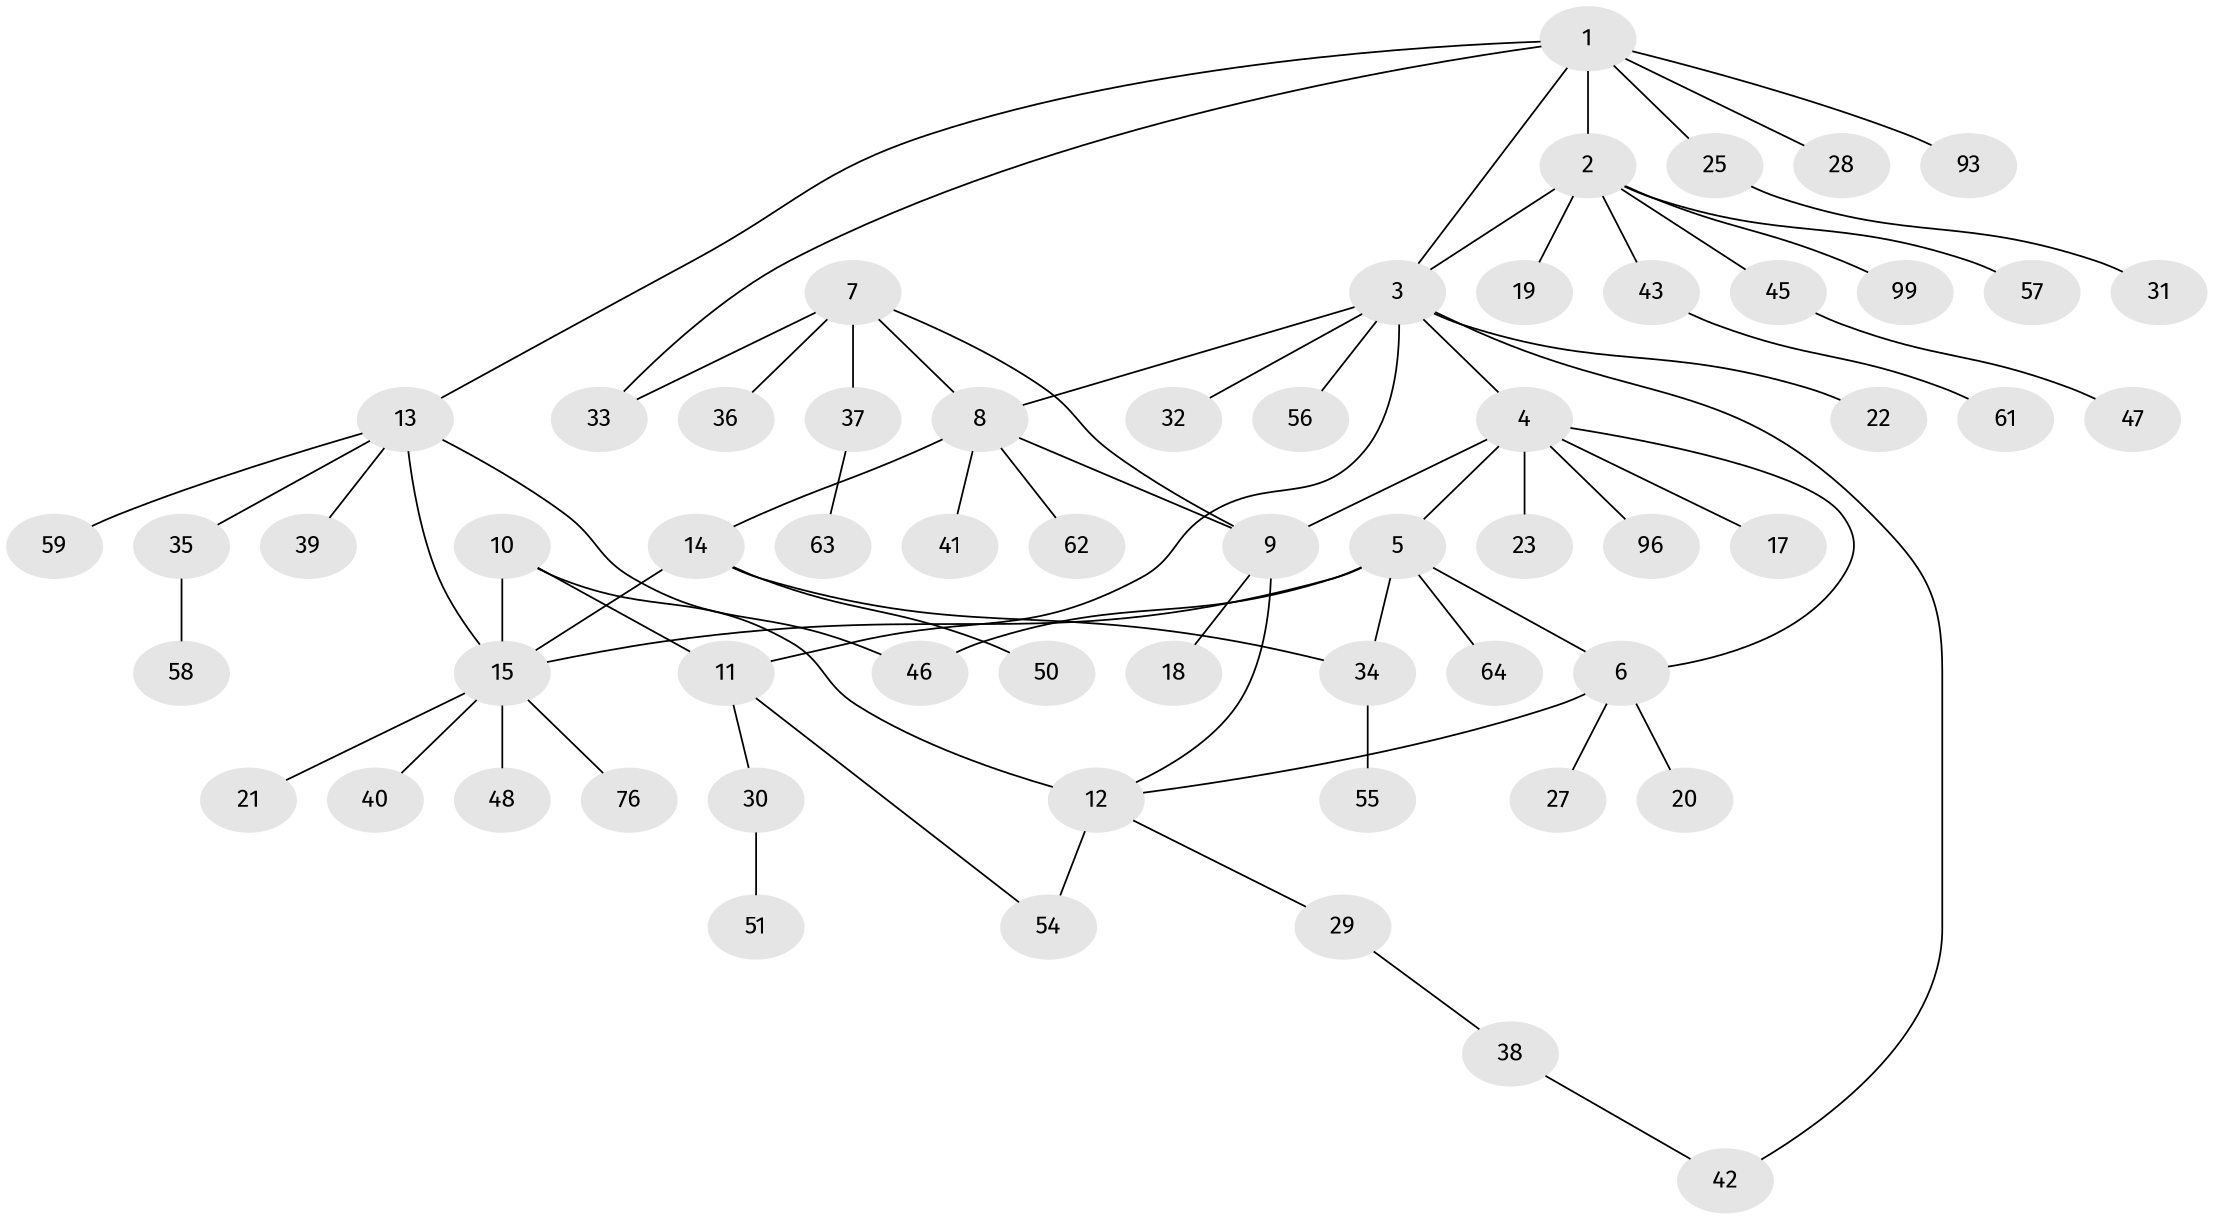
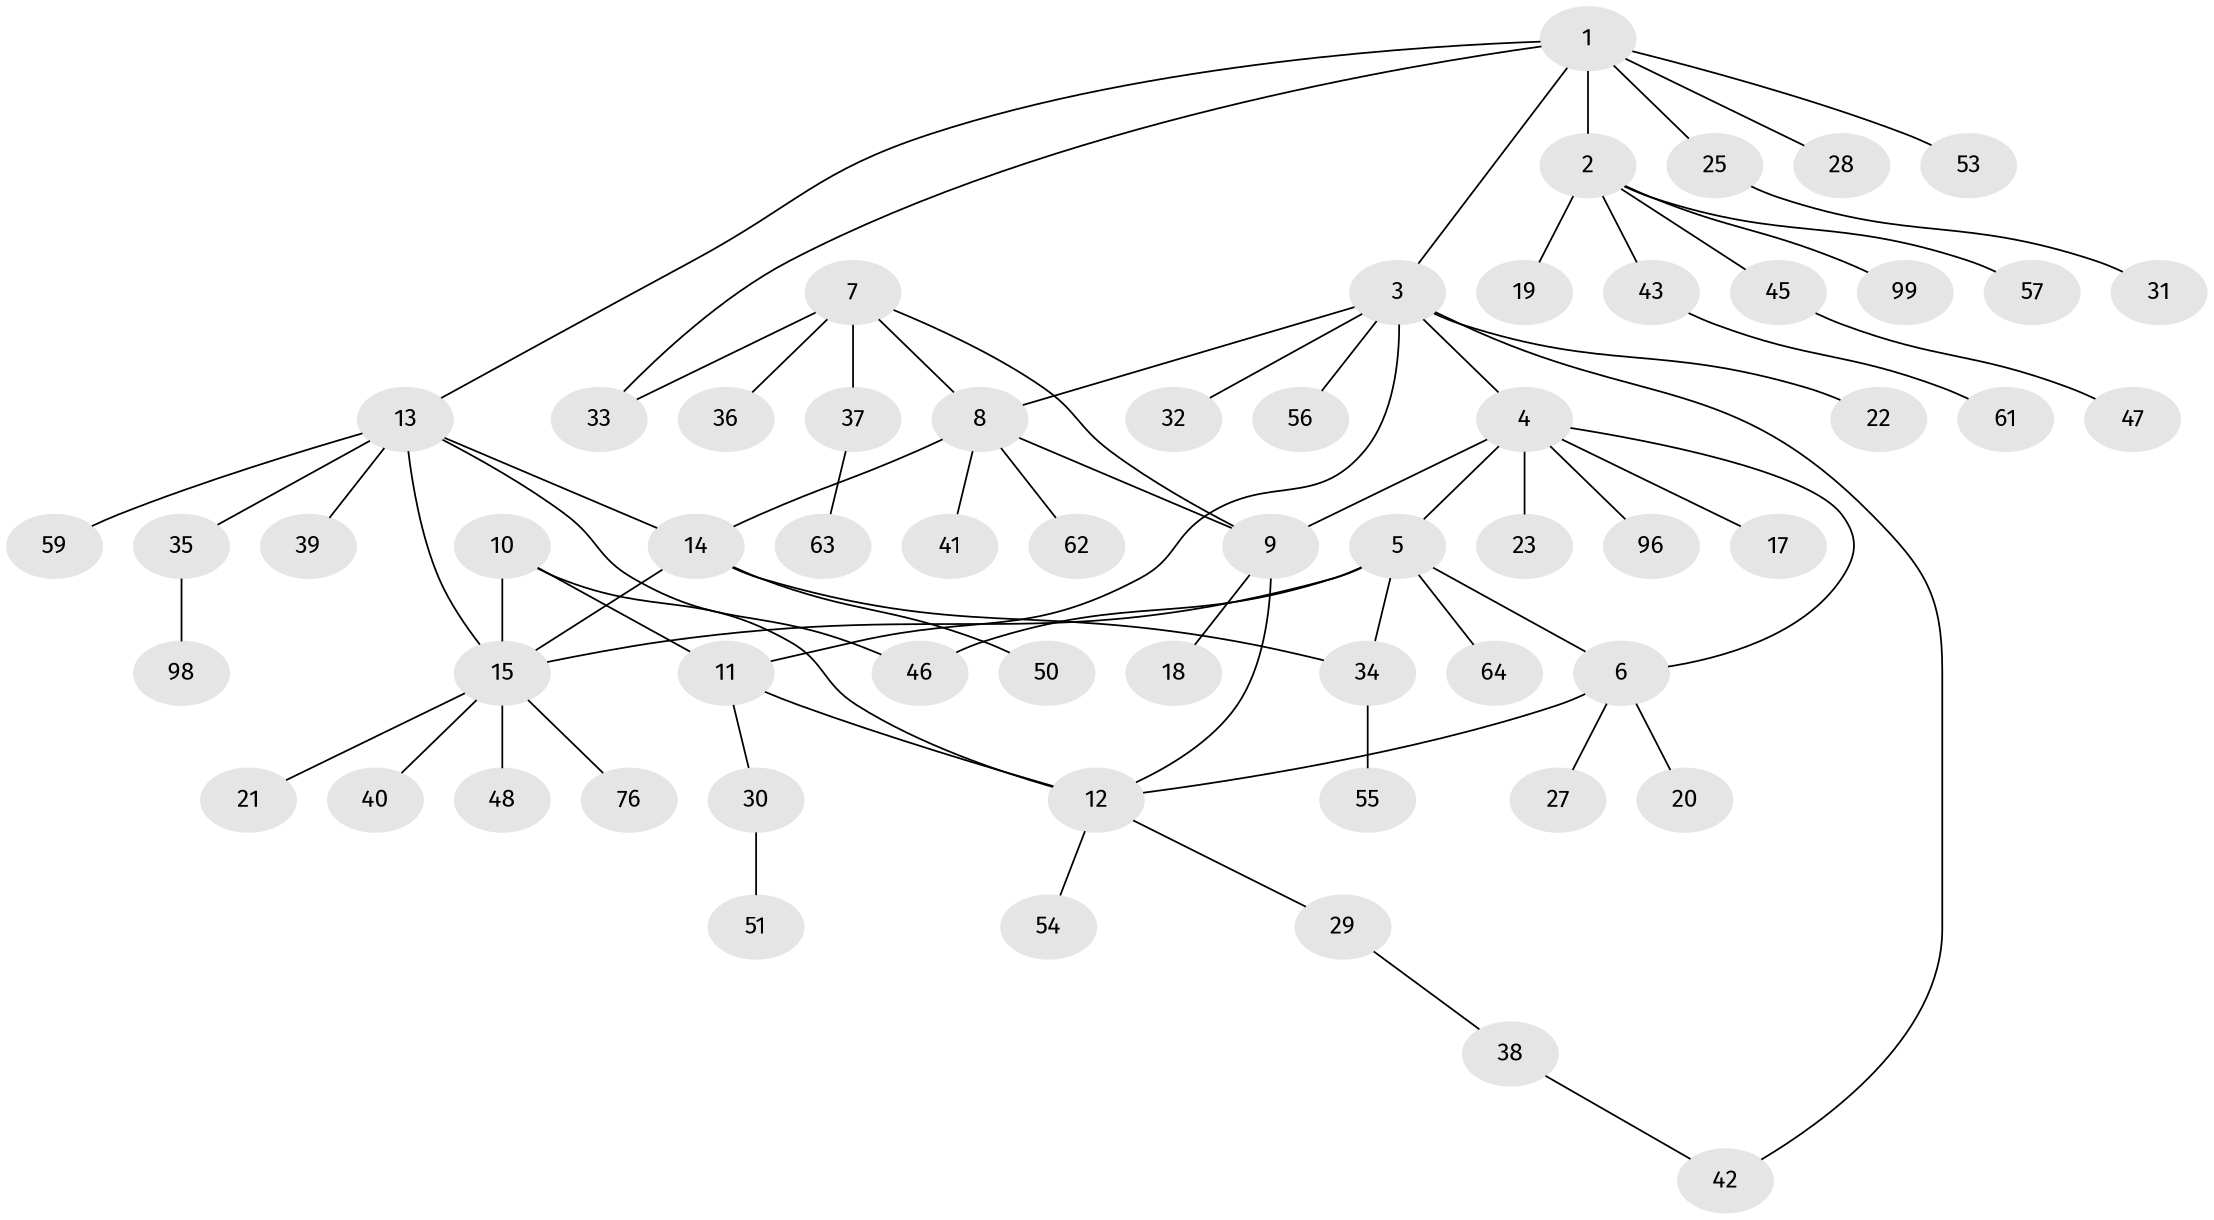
(1969, 166) -> (1969, 166)
(1493, 229) -> none
none -> (551, 483)
(182, 673) -> (182, 673)
(887, 800) -> (886, 735)
